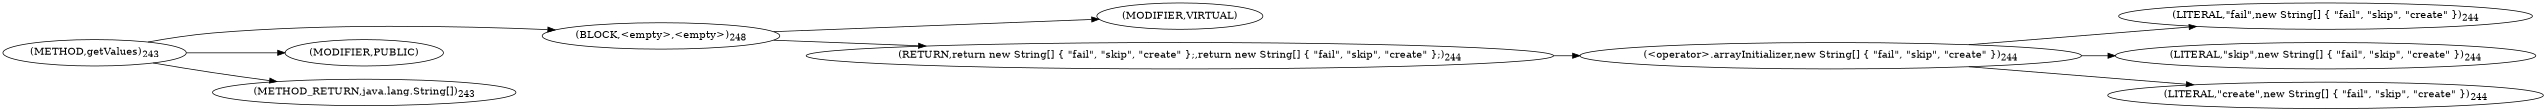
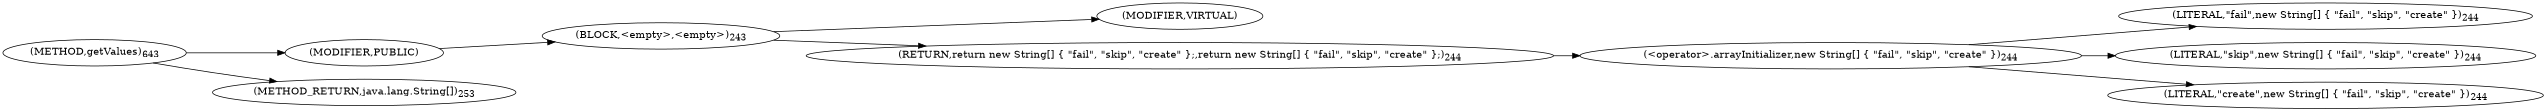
(347, 27) -> (493, 45)
(738, 35) -> (738, 35)
(151, 52) -> (151, 52)
(467, 91) -> (467, 91)
